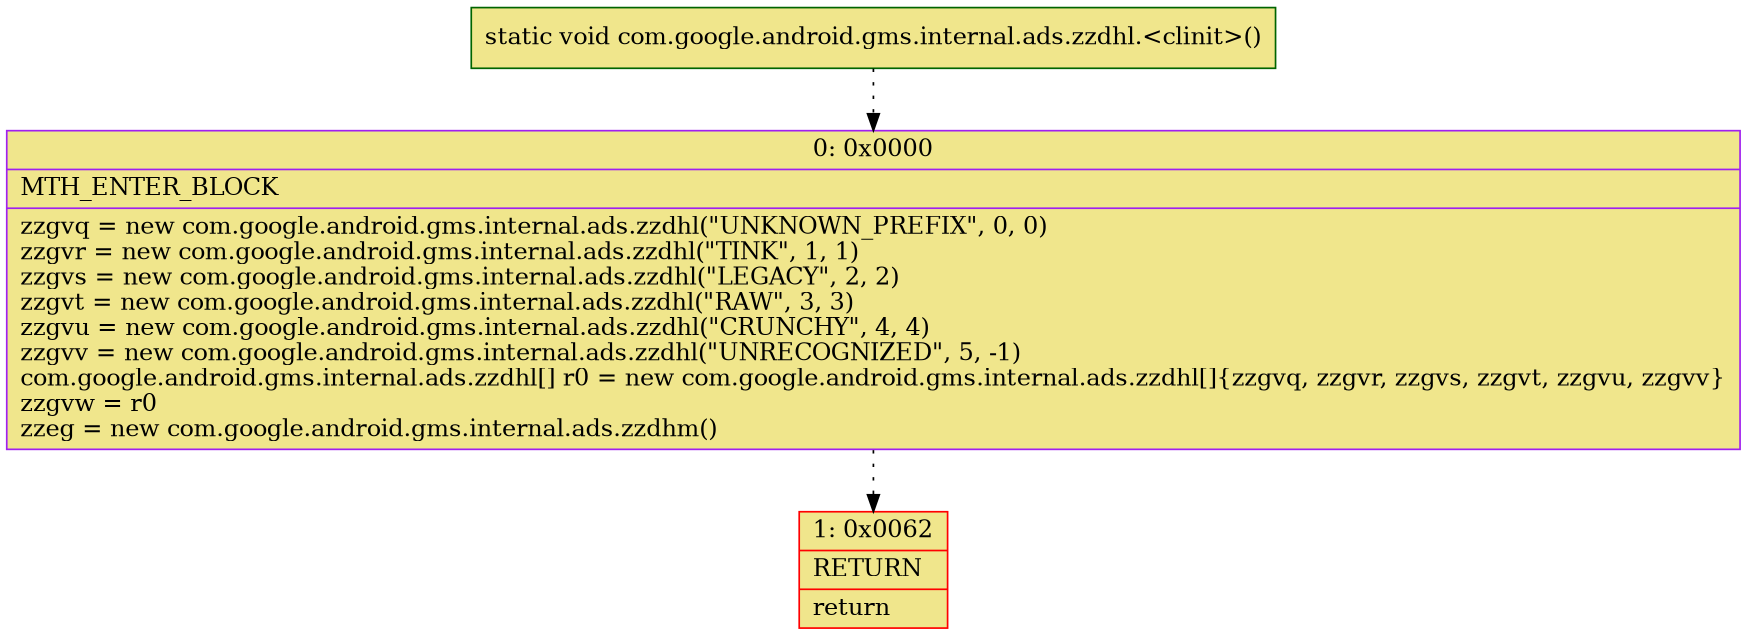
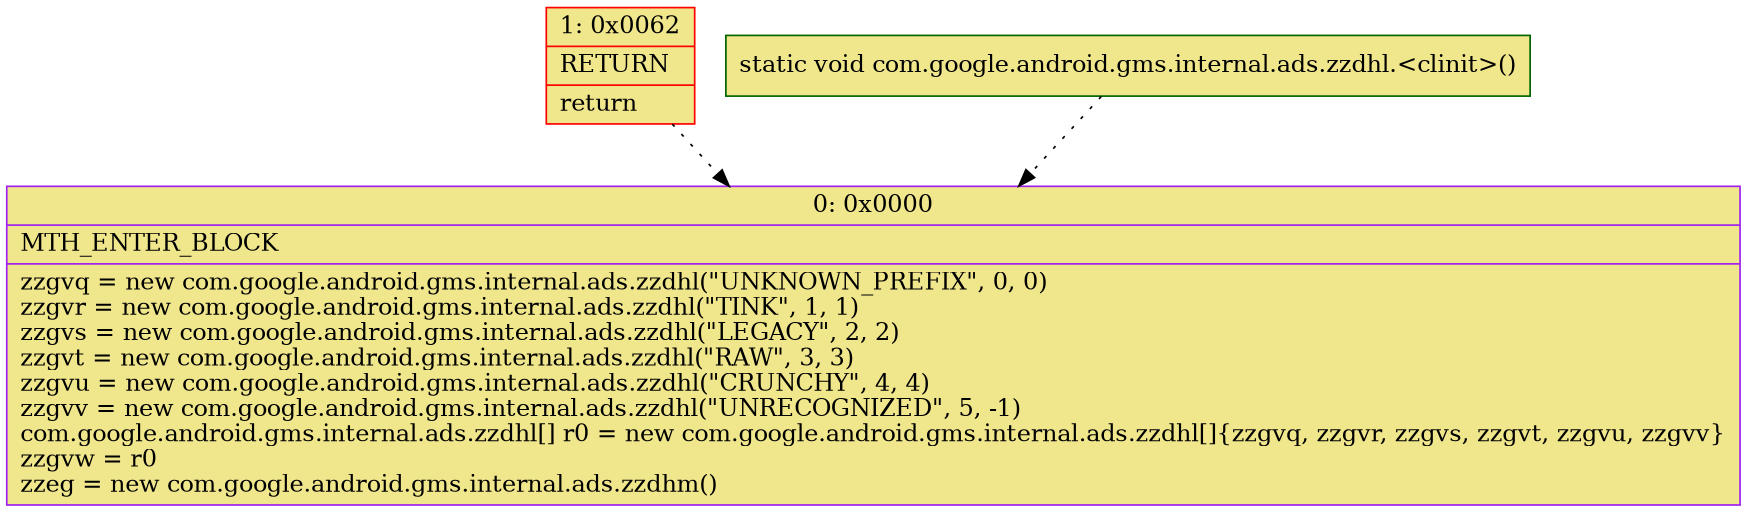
(873, 472) -> (695, 149)
